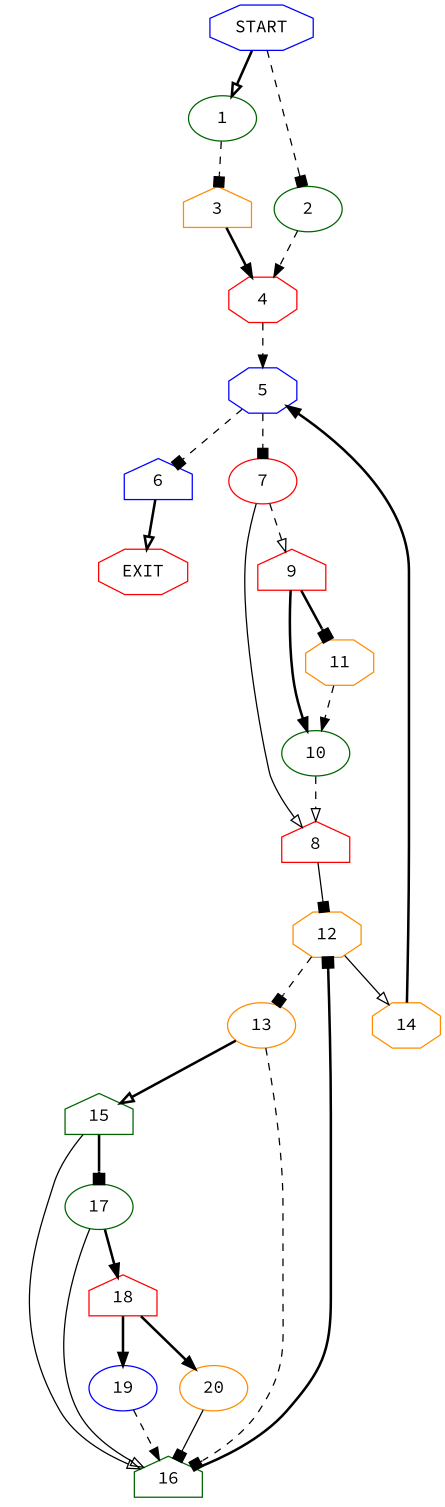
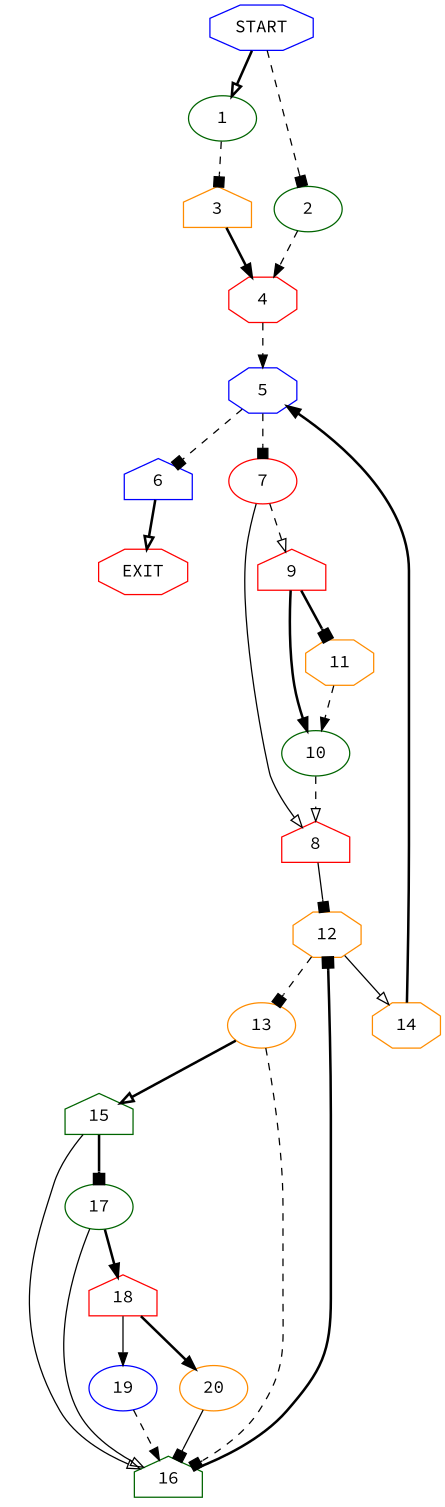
(123, 1334) -> (123, 1334)
